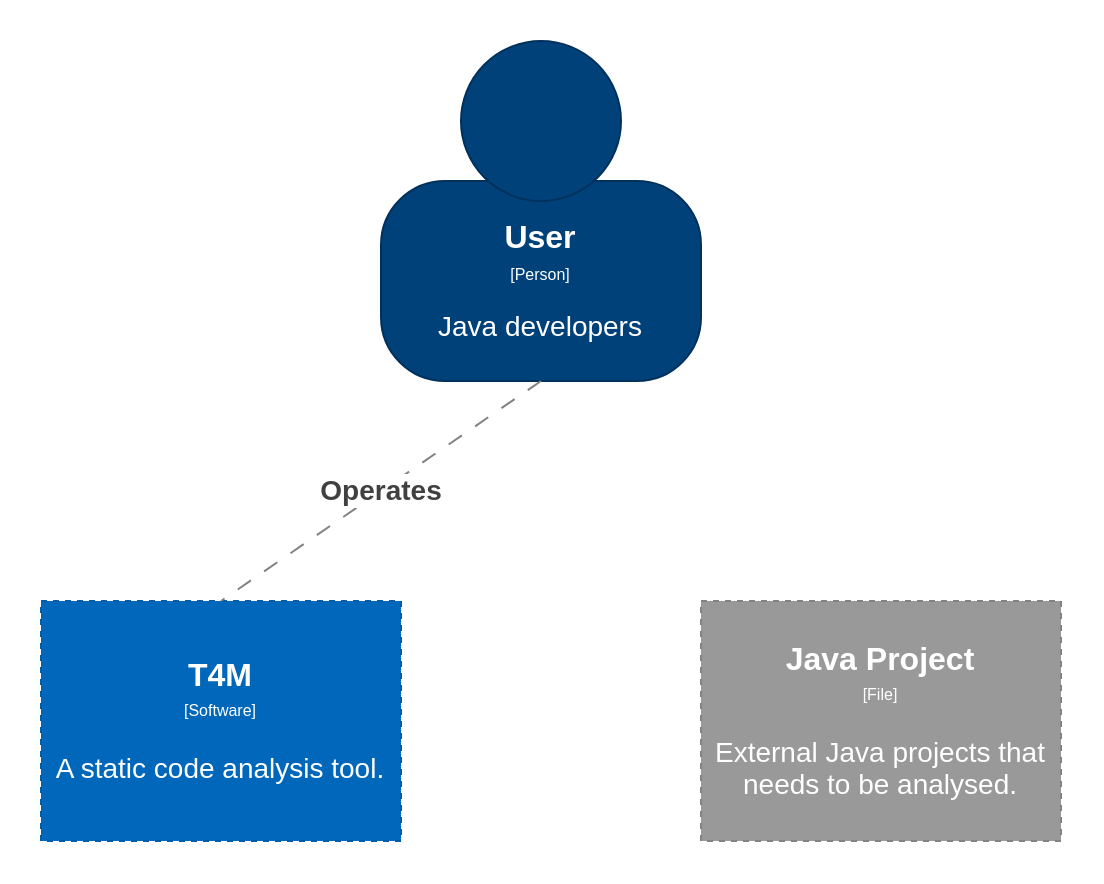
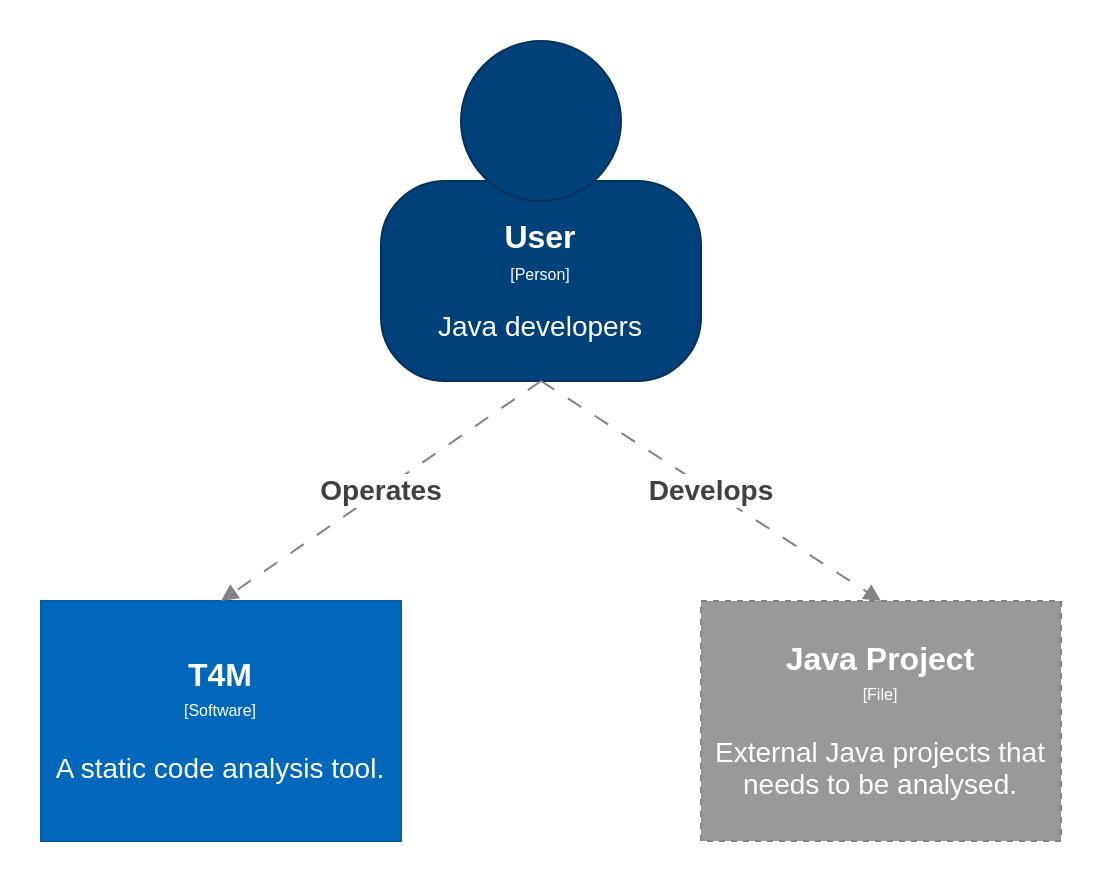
none -> (713, 492)
(225, 598) -> (236, 591)
(221, 721) -> (221, 721)
